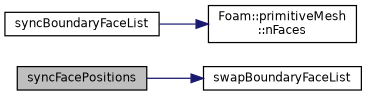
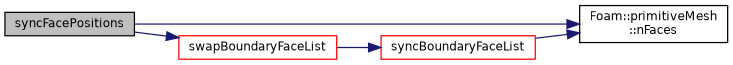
(82, 24) -> (458, 47)
none -> (351, 24)
none -> (353, 47)
(282, 78) -> (258, 47)
